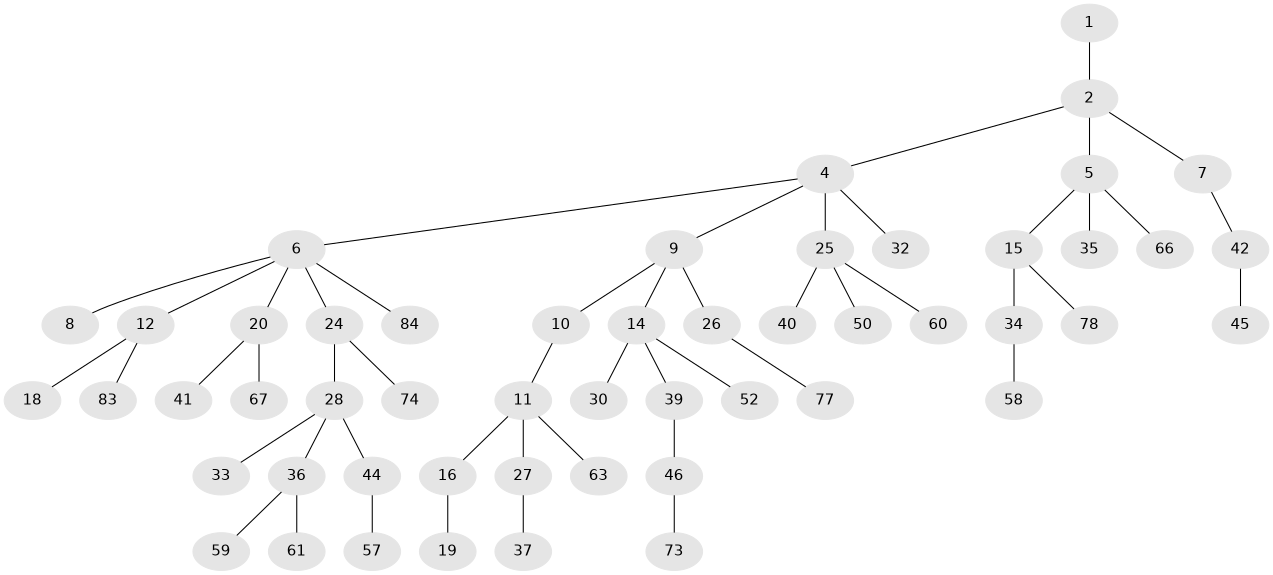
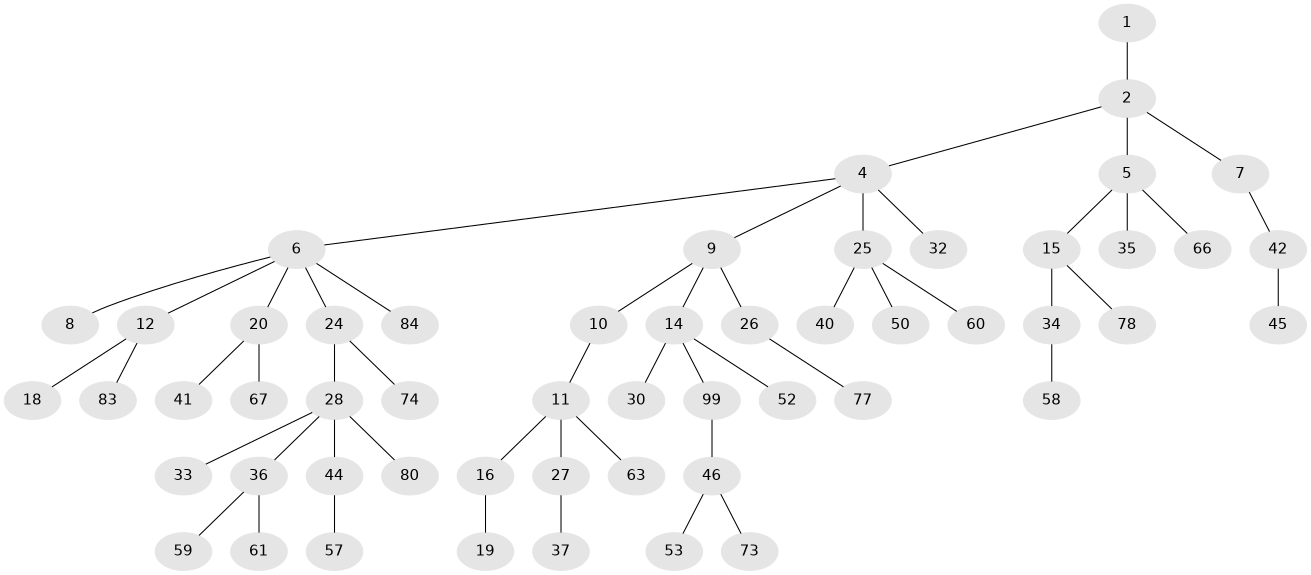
(674, 401) -> (712, 401)
none -> (410, 476)
none -> (674, 552)
